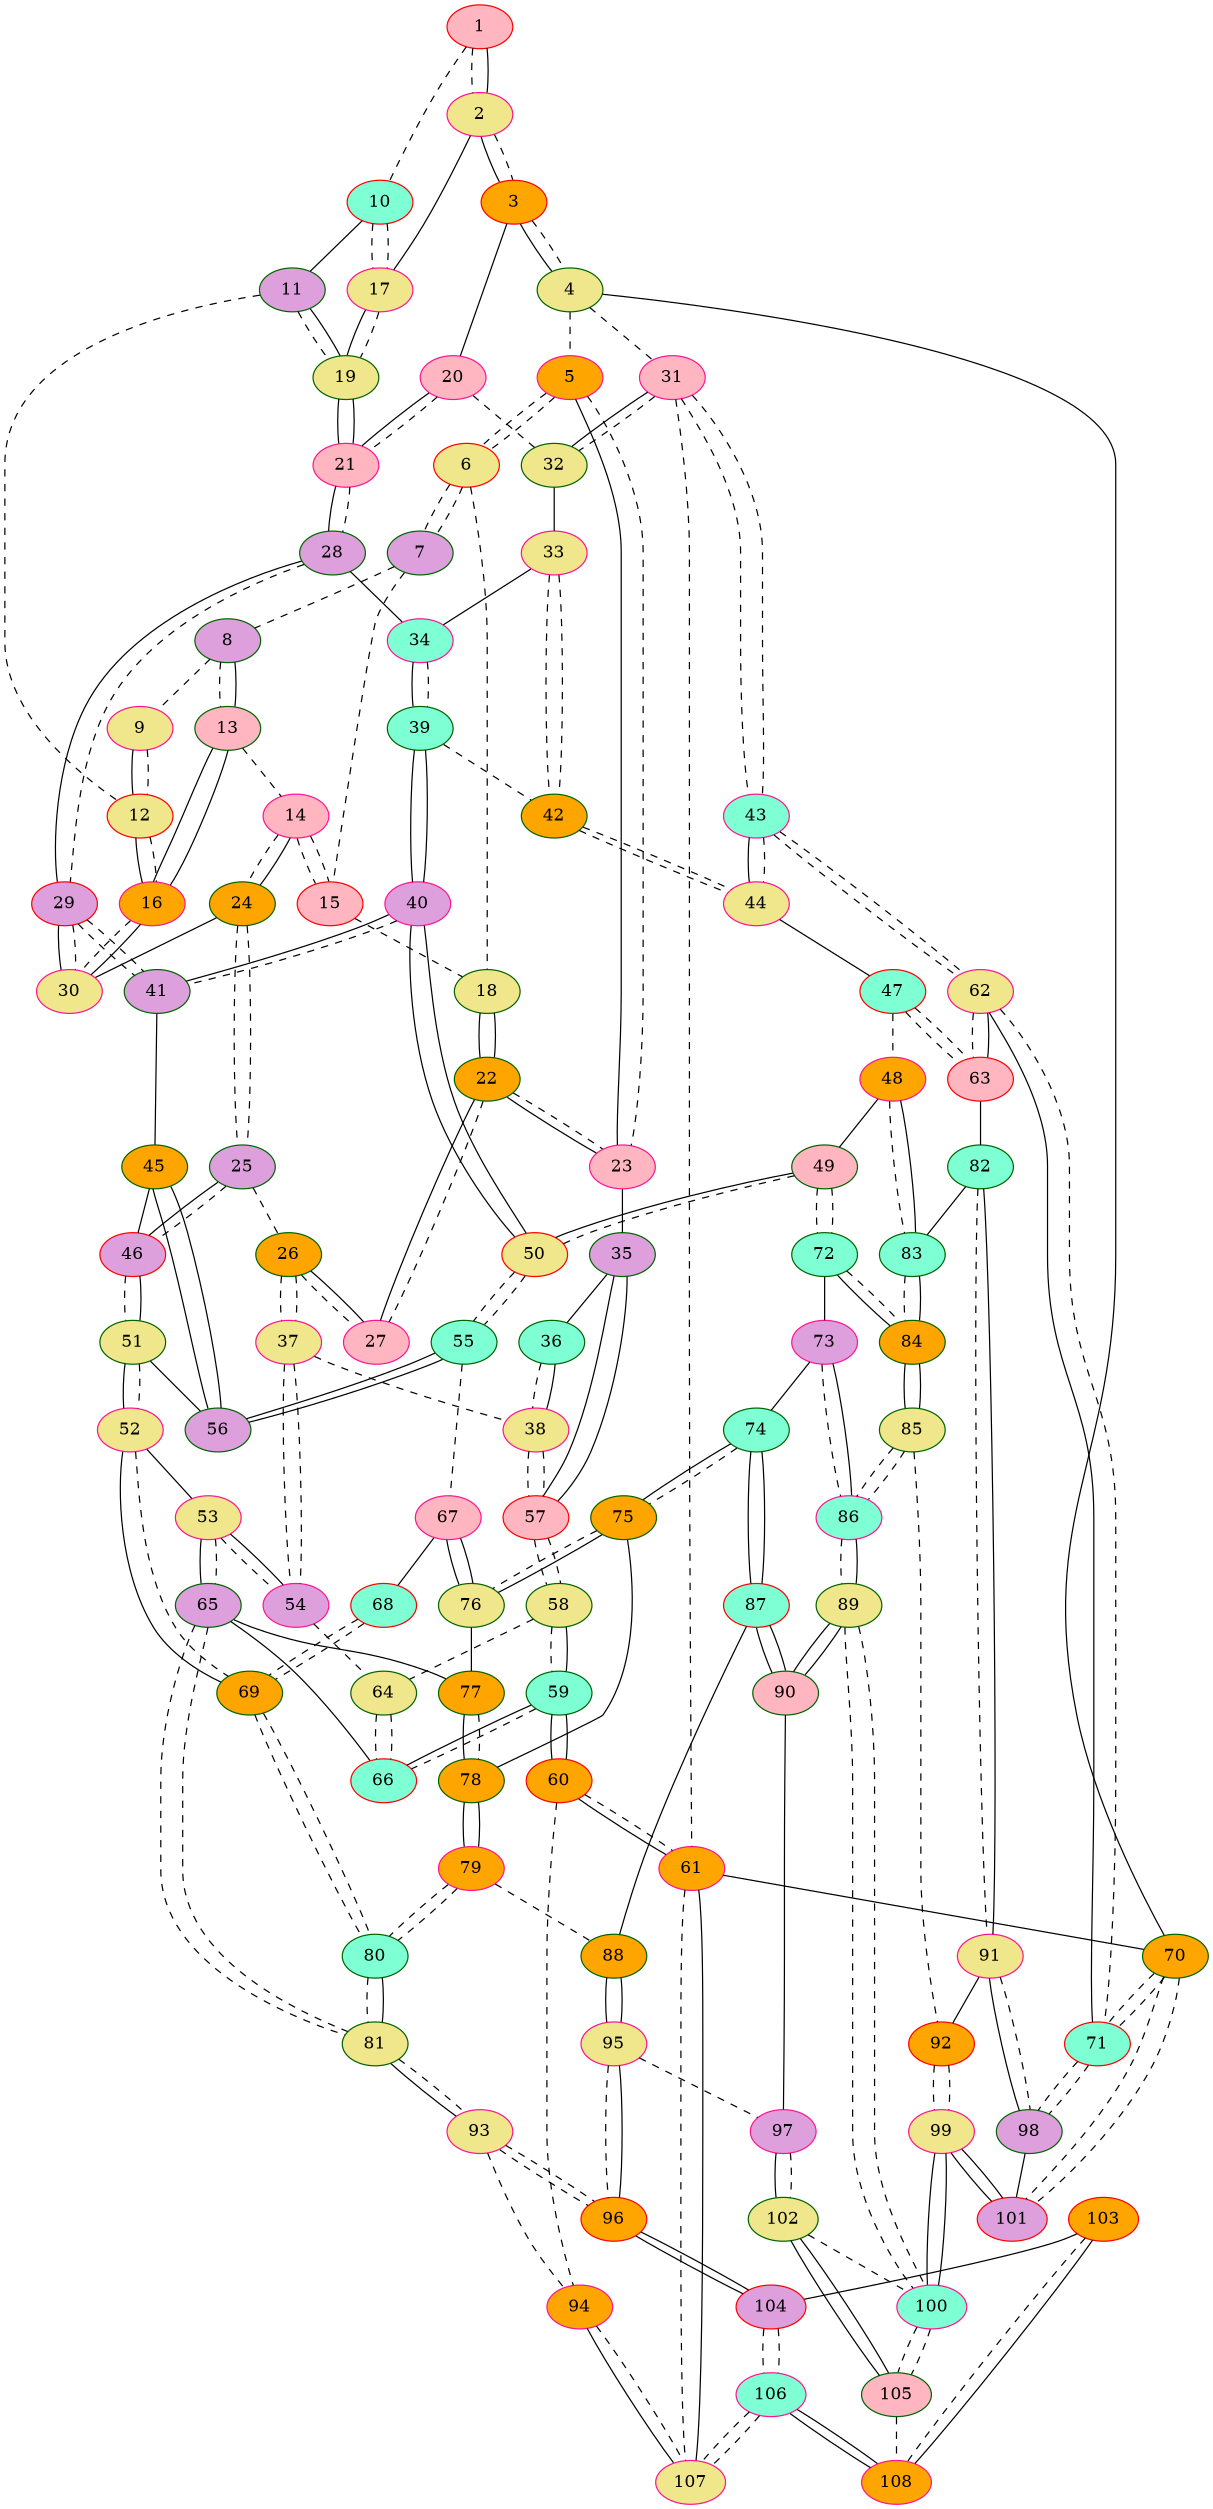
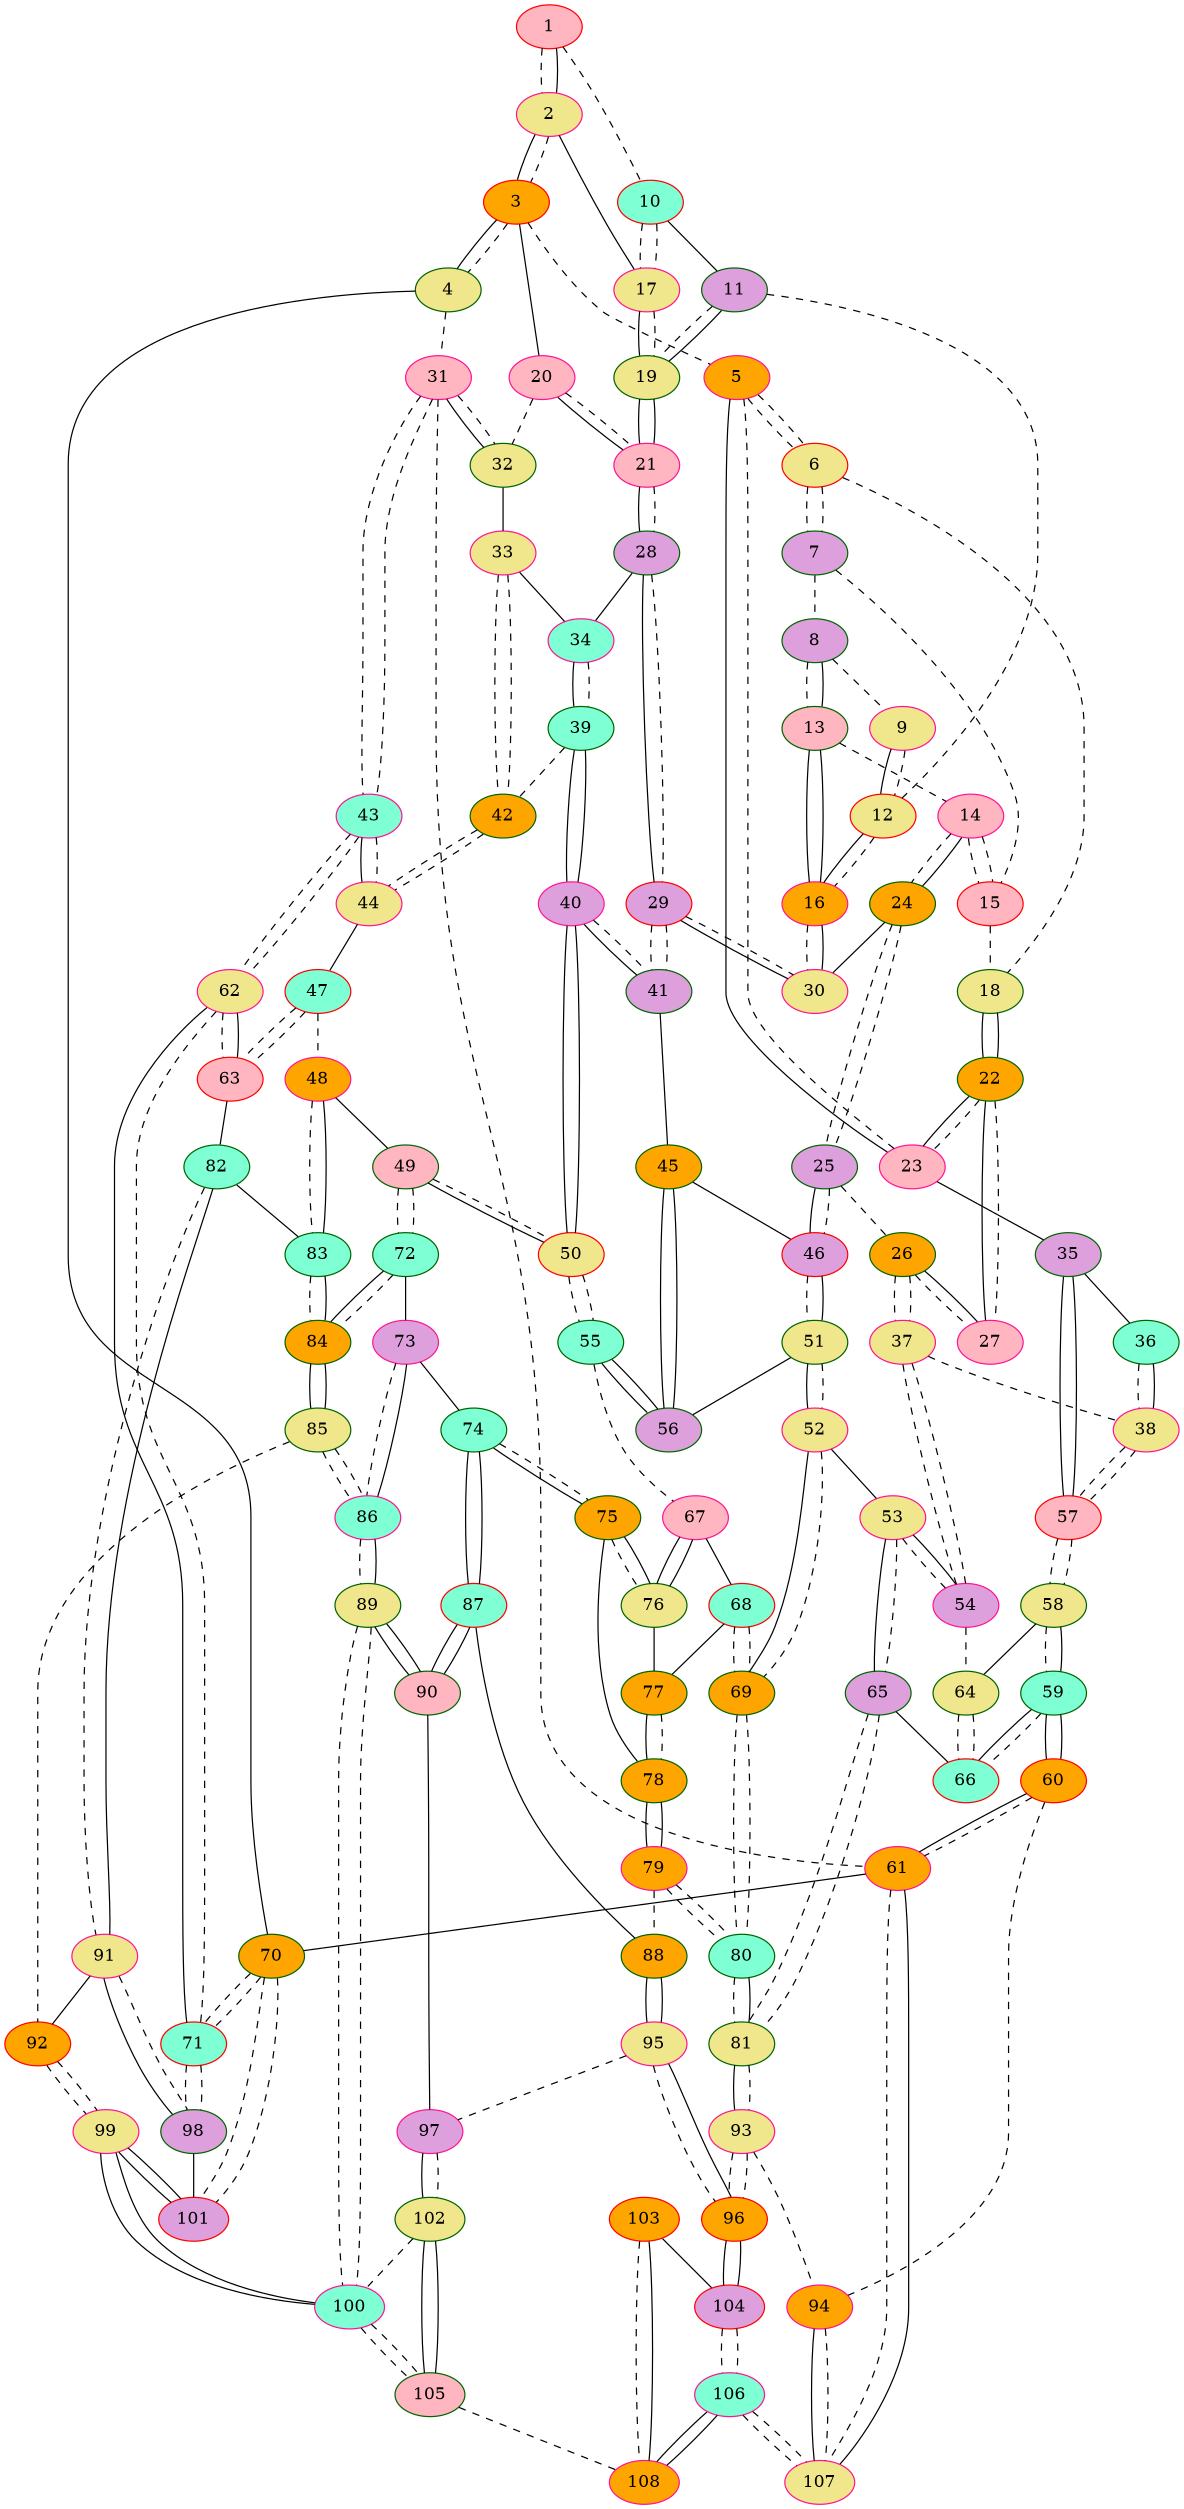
(570, 334) -> (604, 313)
(481, 1645) -> (1010, 1649)
(356, 1652) -> (698, 1649)
